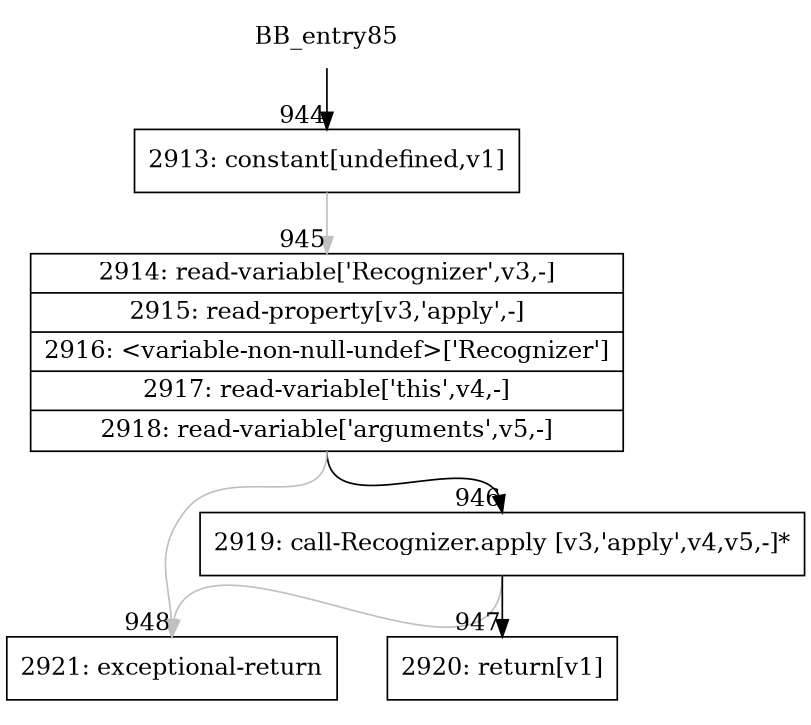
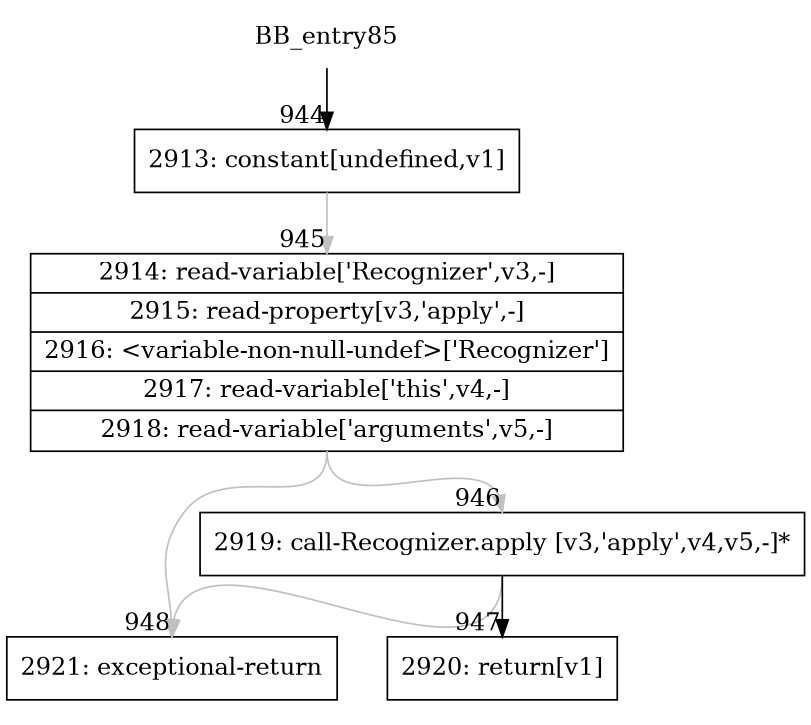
(406, 483) -> (406, 483)
